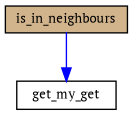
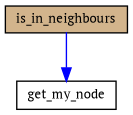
(66, 95) -> (66, 95)
